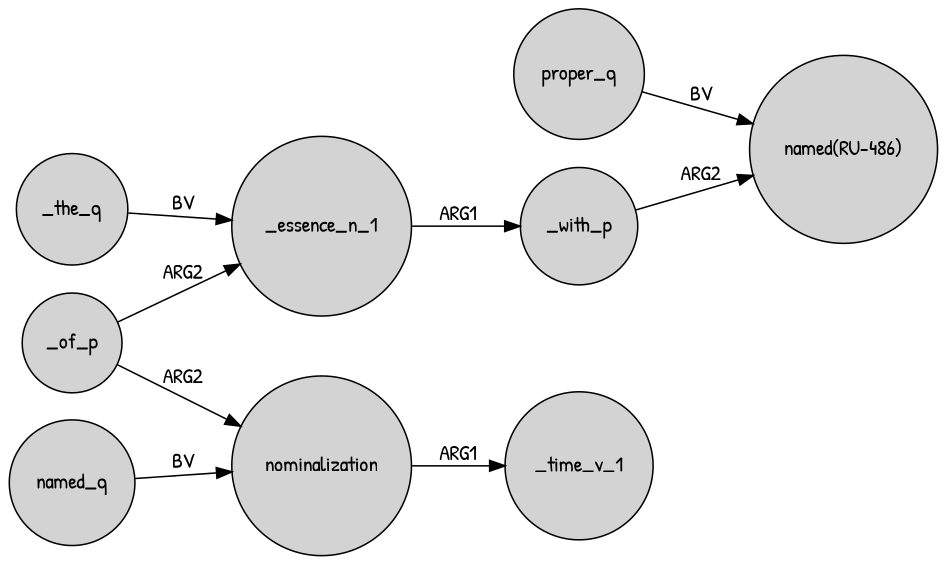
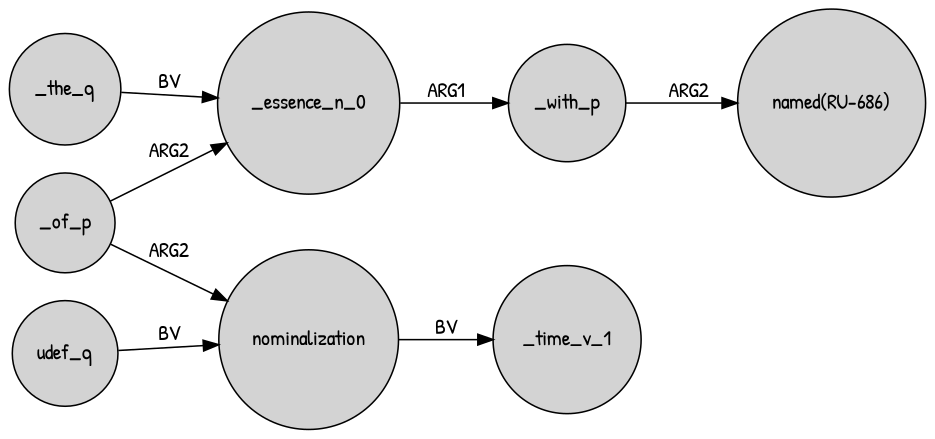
(579, 74) -> none
(844, 149) -> (832, 103)
(322, 226) -> (309, 103)
(458, 454) -> (446, 328)
(72, 483) -> (65, 353)
